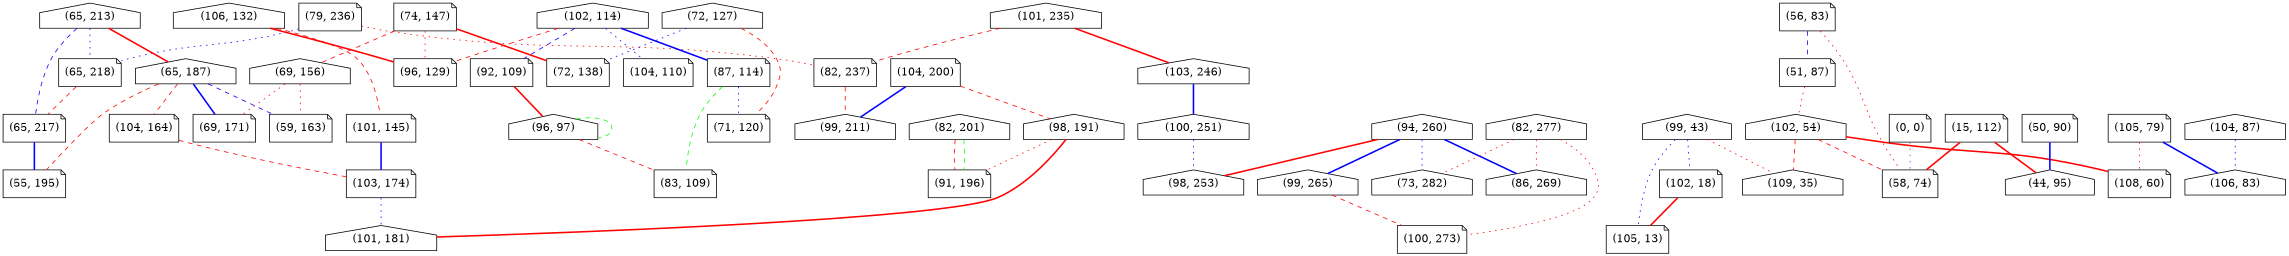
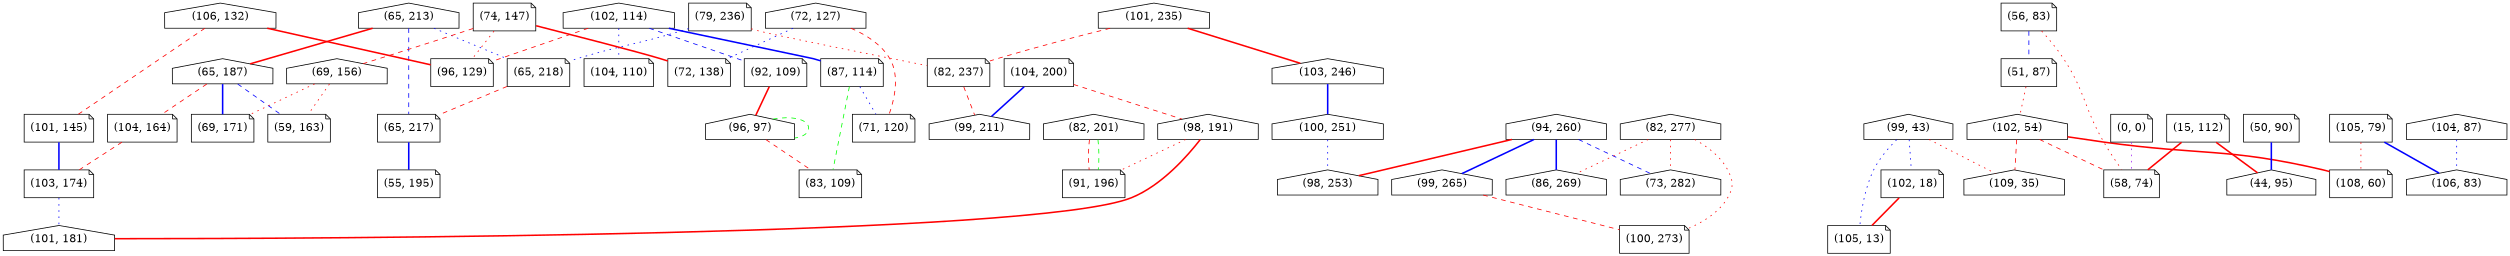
(97, 119) -> none
(1422, 155) -> (1620, 159)
